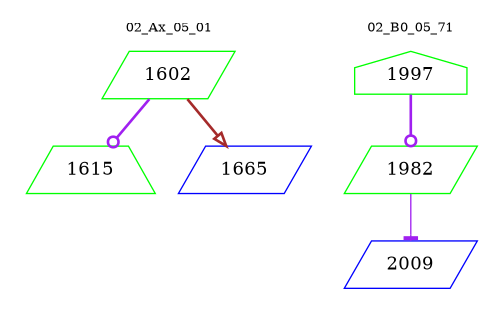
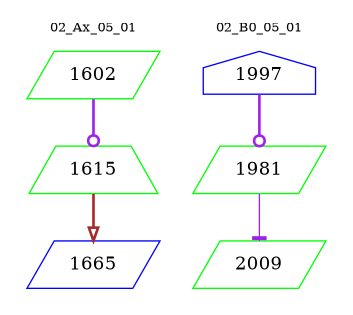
(411, 28) -> (259, 28)
(411, 75) -> (259, 75)
(203, 117) -> (93, 211)
(411, 170) -> (259, 170)
(411, 265) -> (259, 265)
